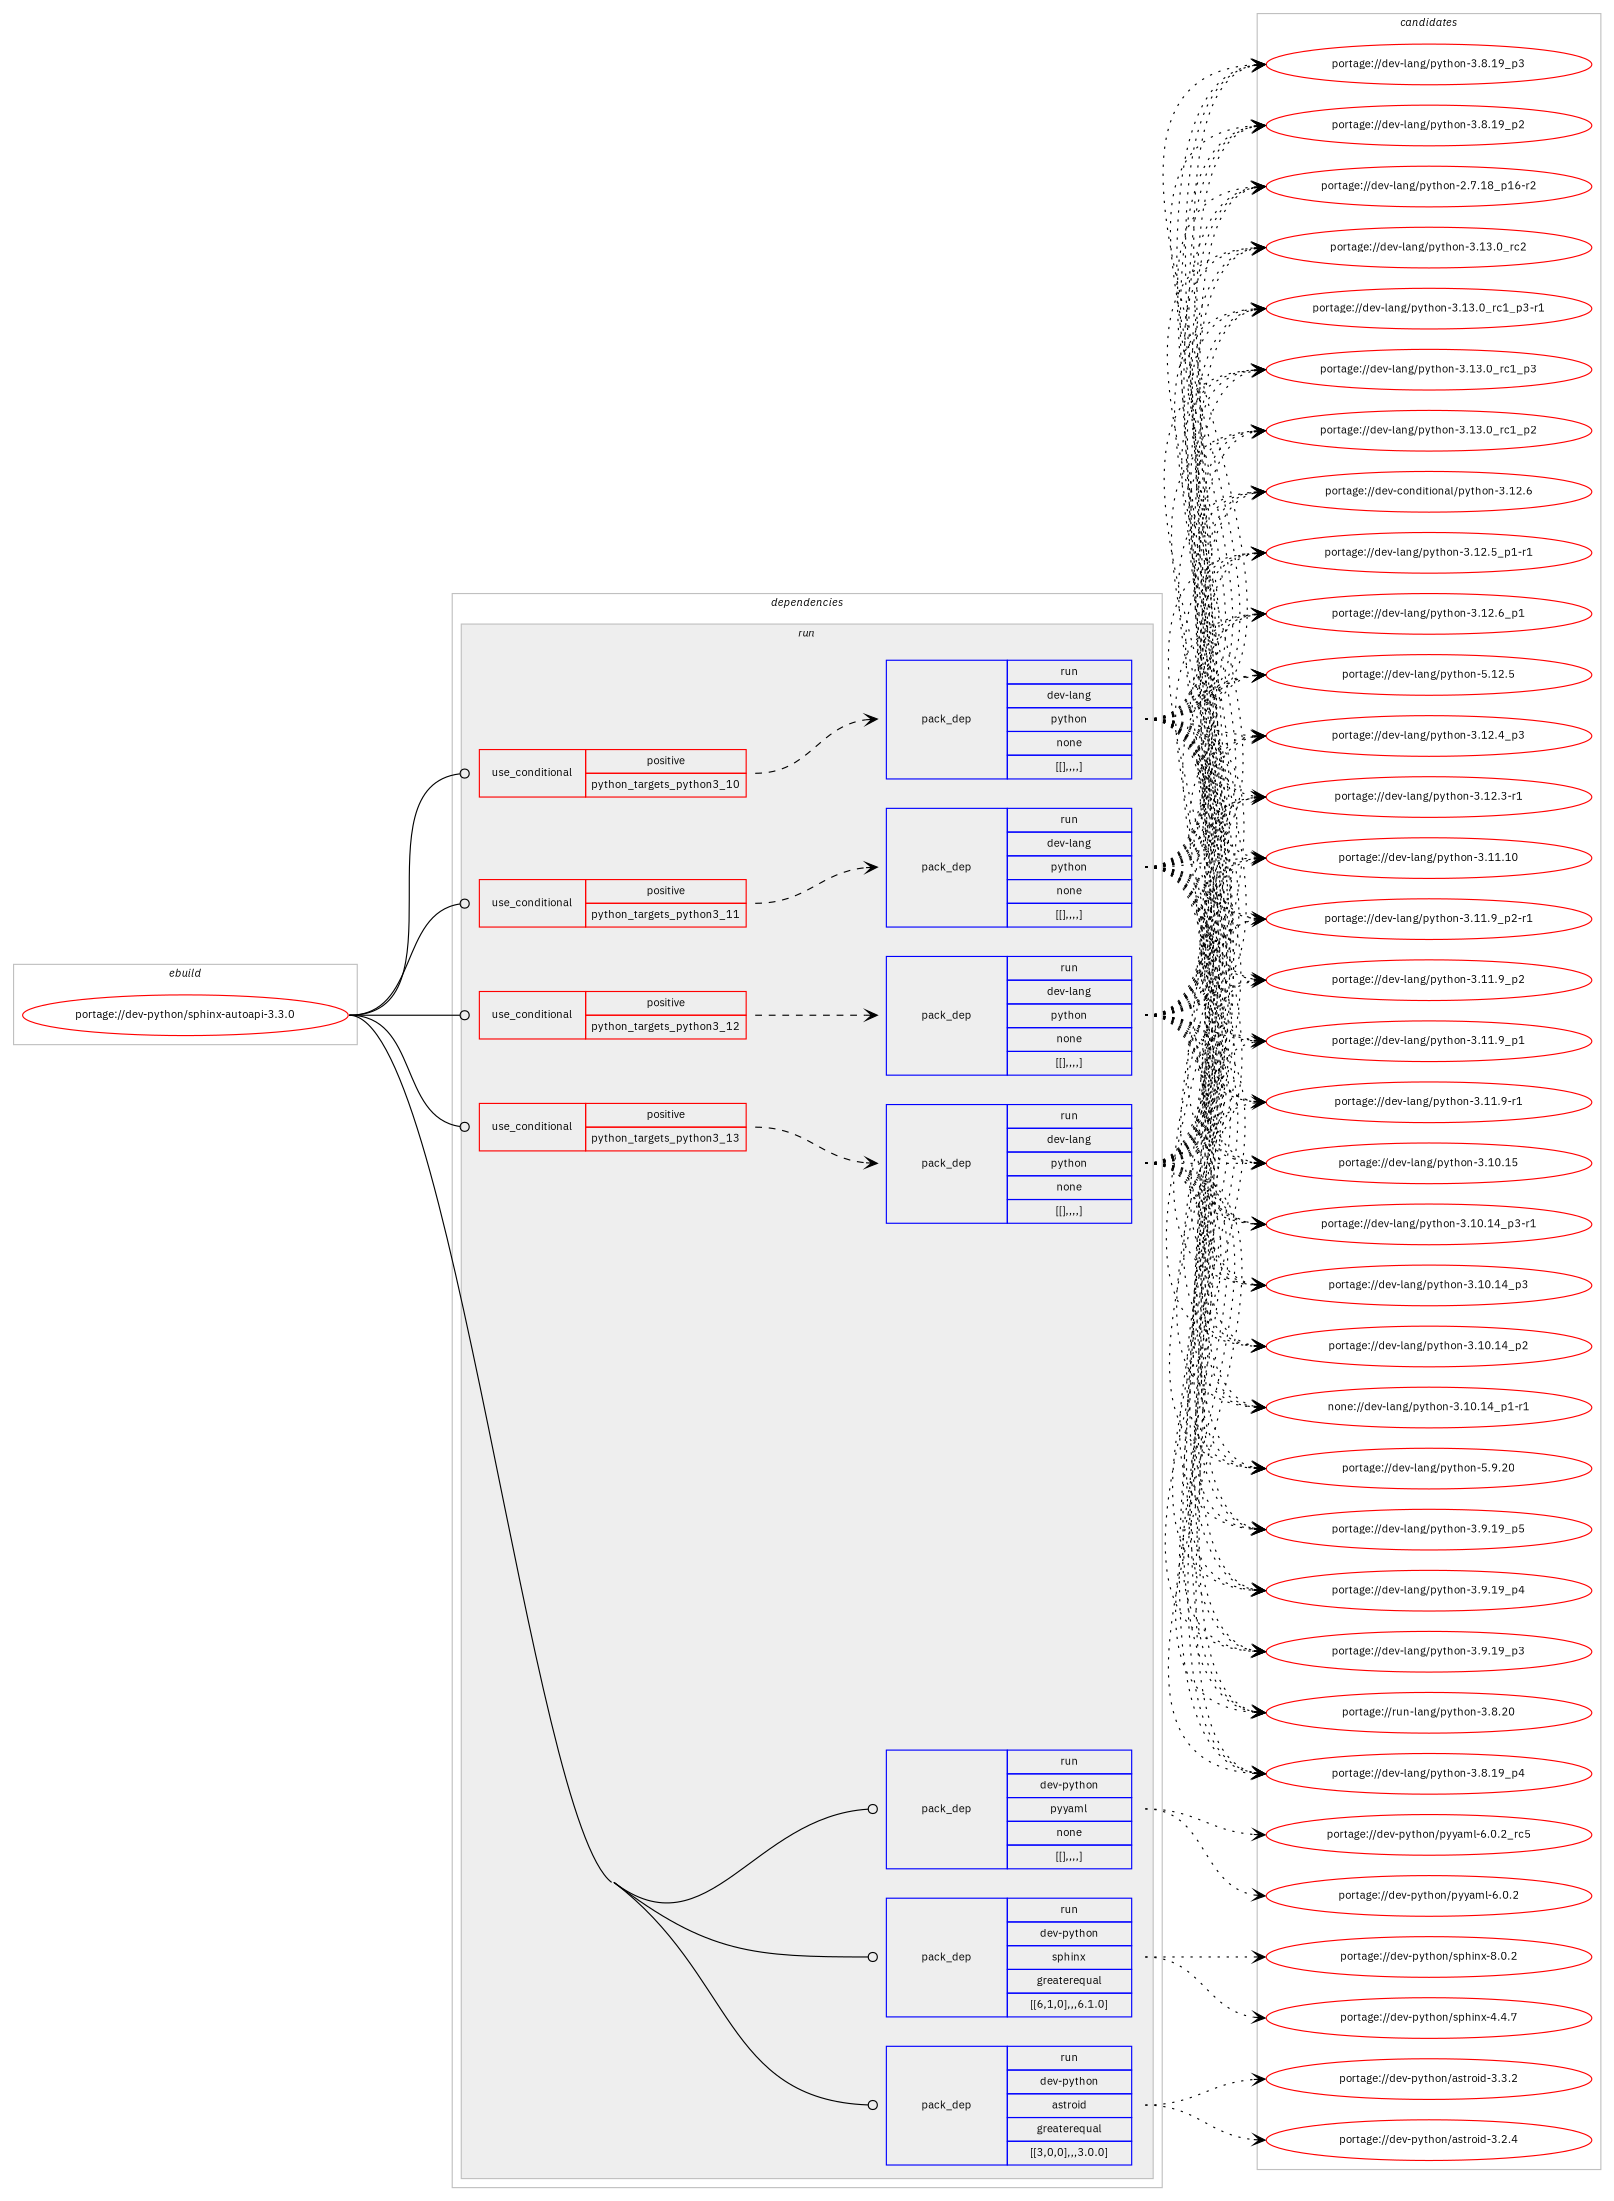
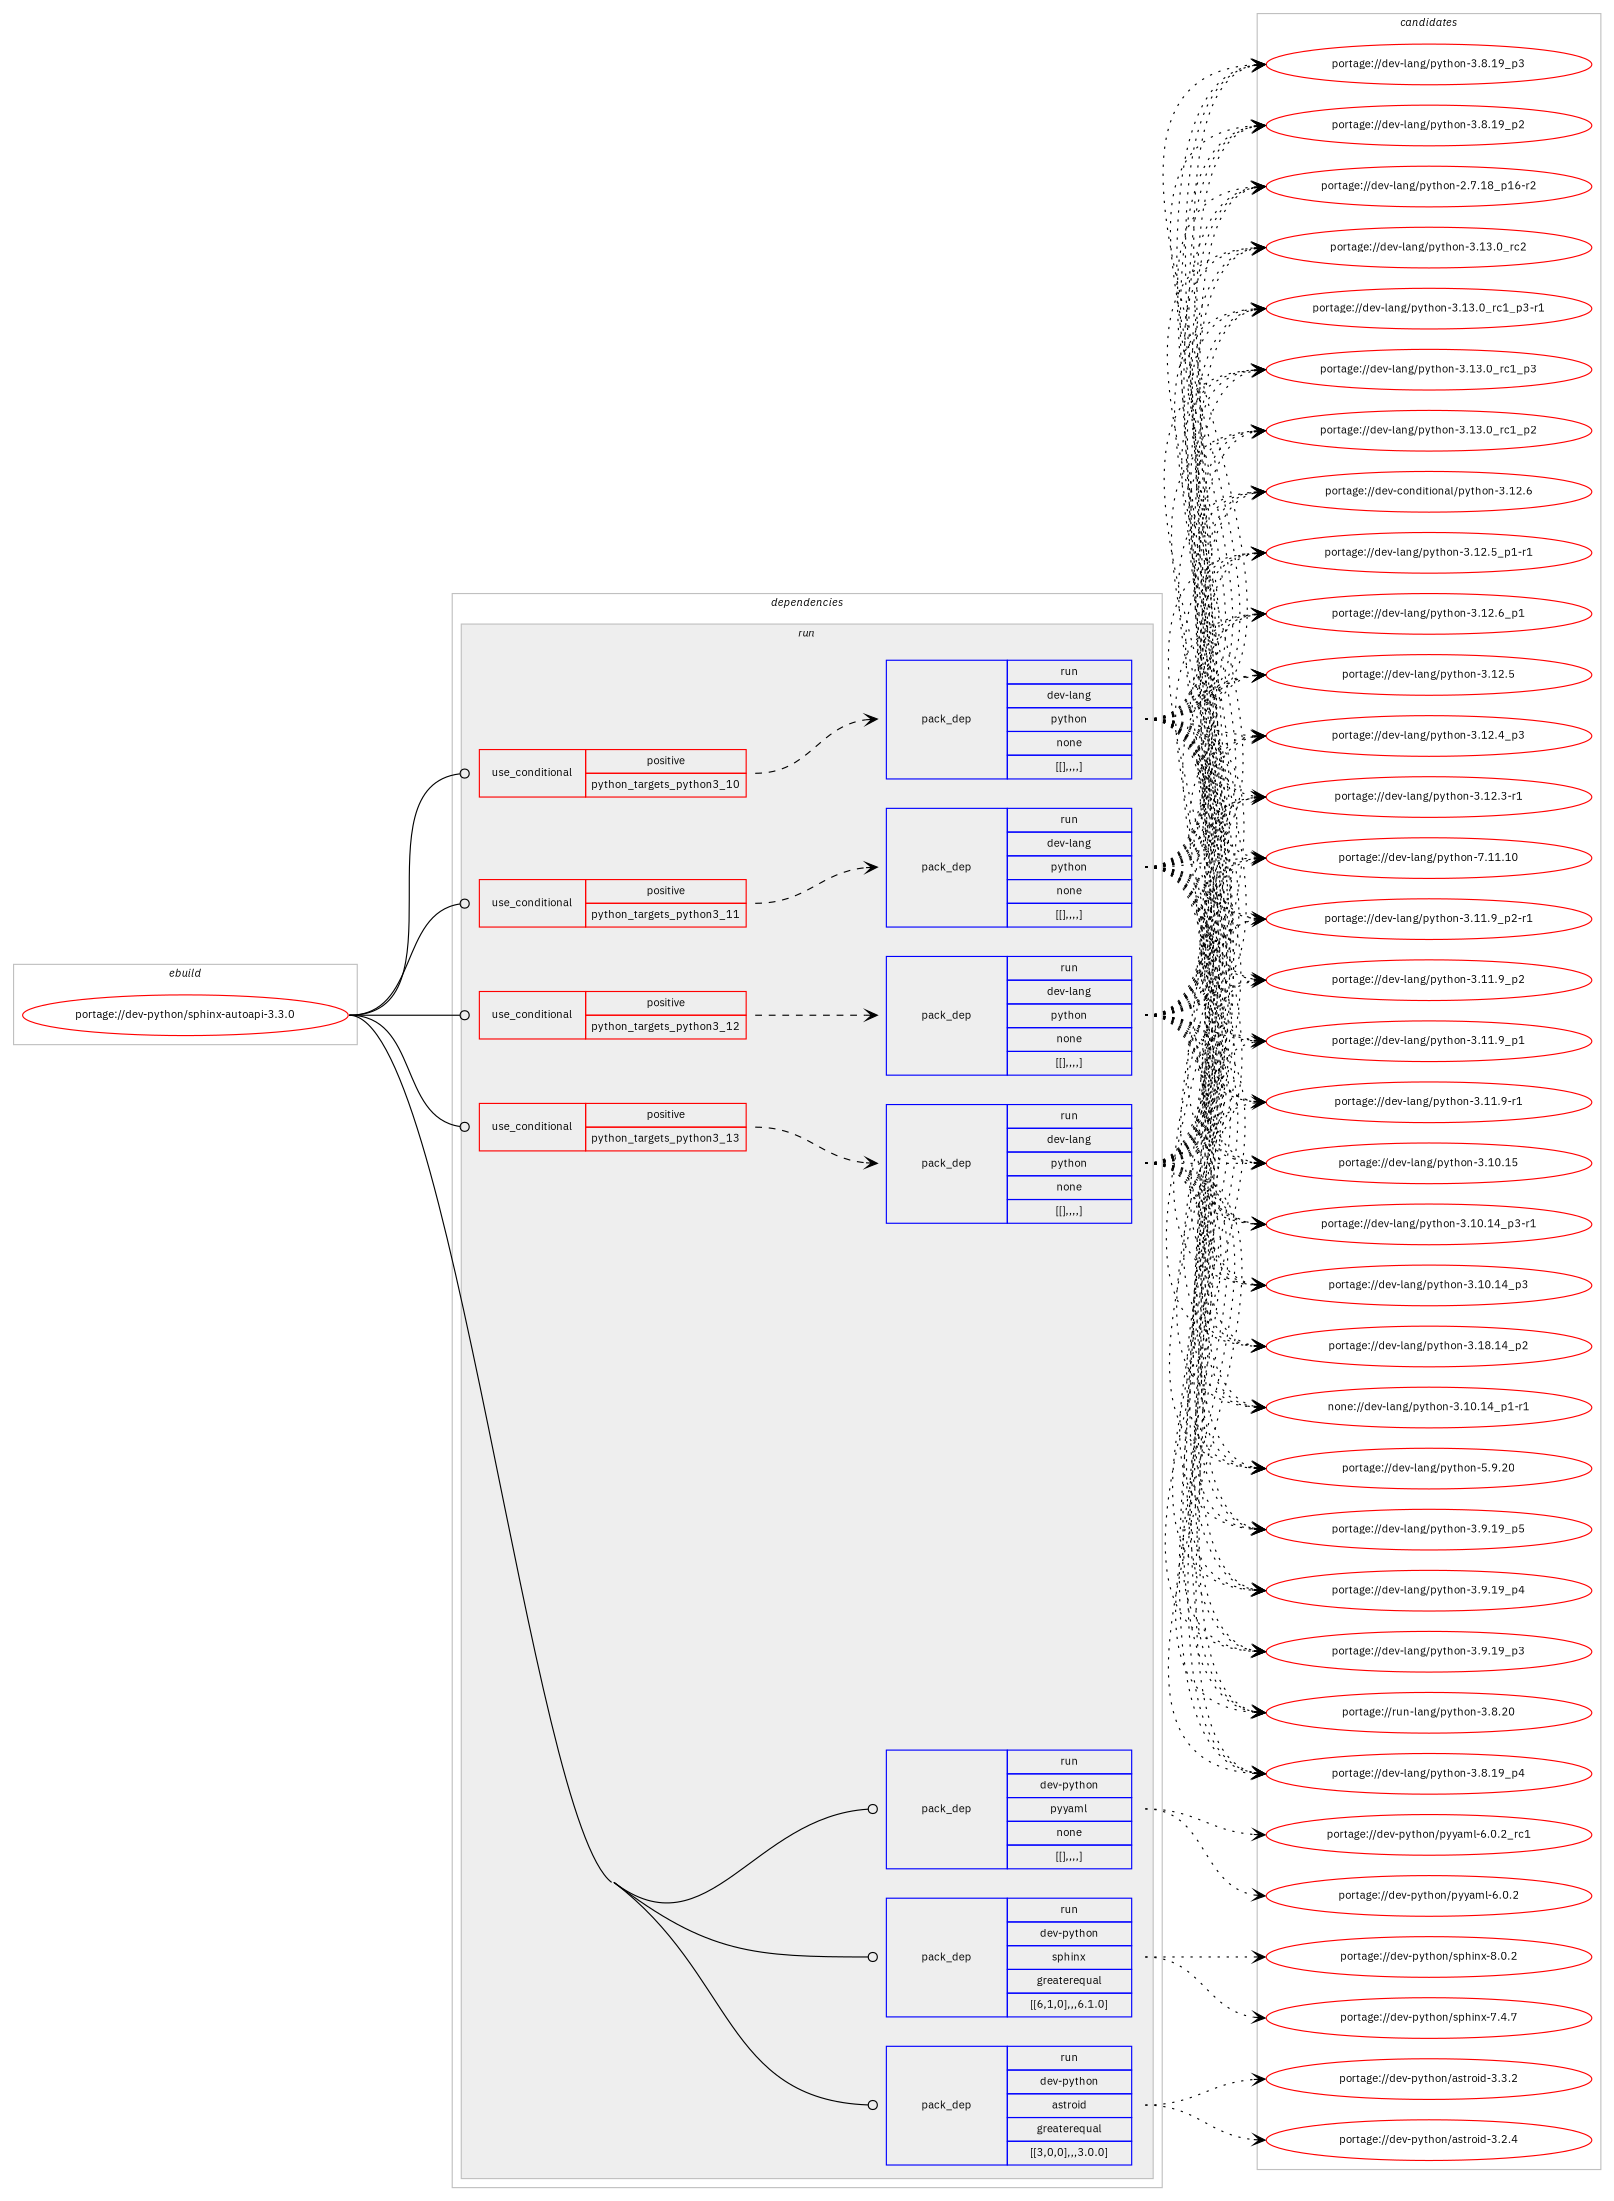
(1429, 675) -> (1429, 675)
(1429, 858) -> (1429, 858)
(1429, 1346) -> (1429, 1346)
(1429, 1835) -> (1429, 1835)
(1429, 2018) -> (1429, 2018)
